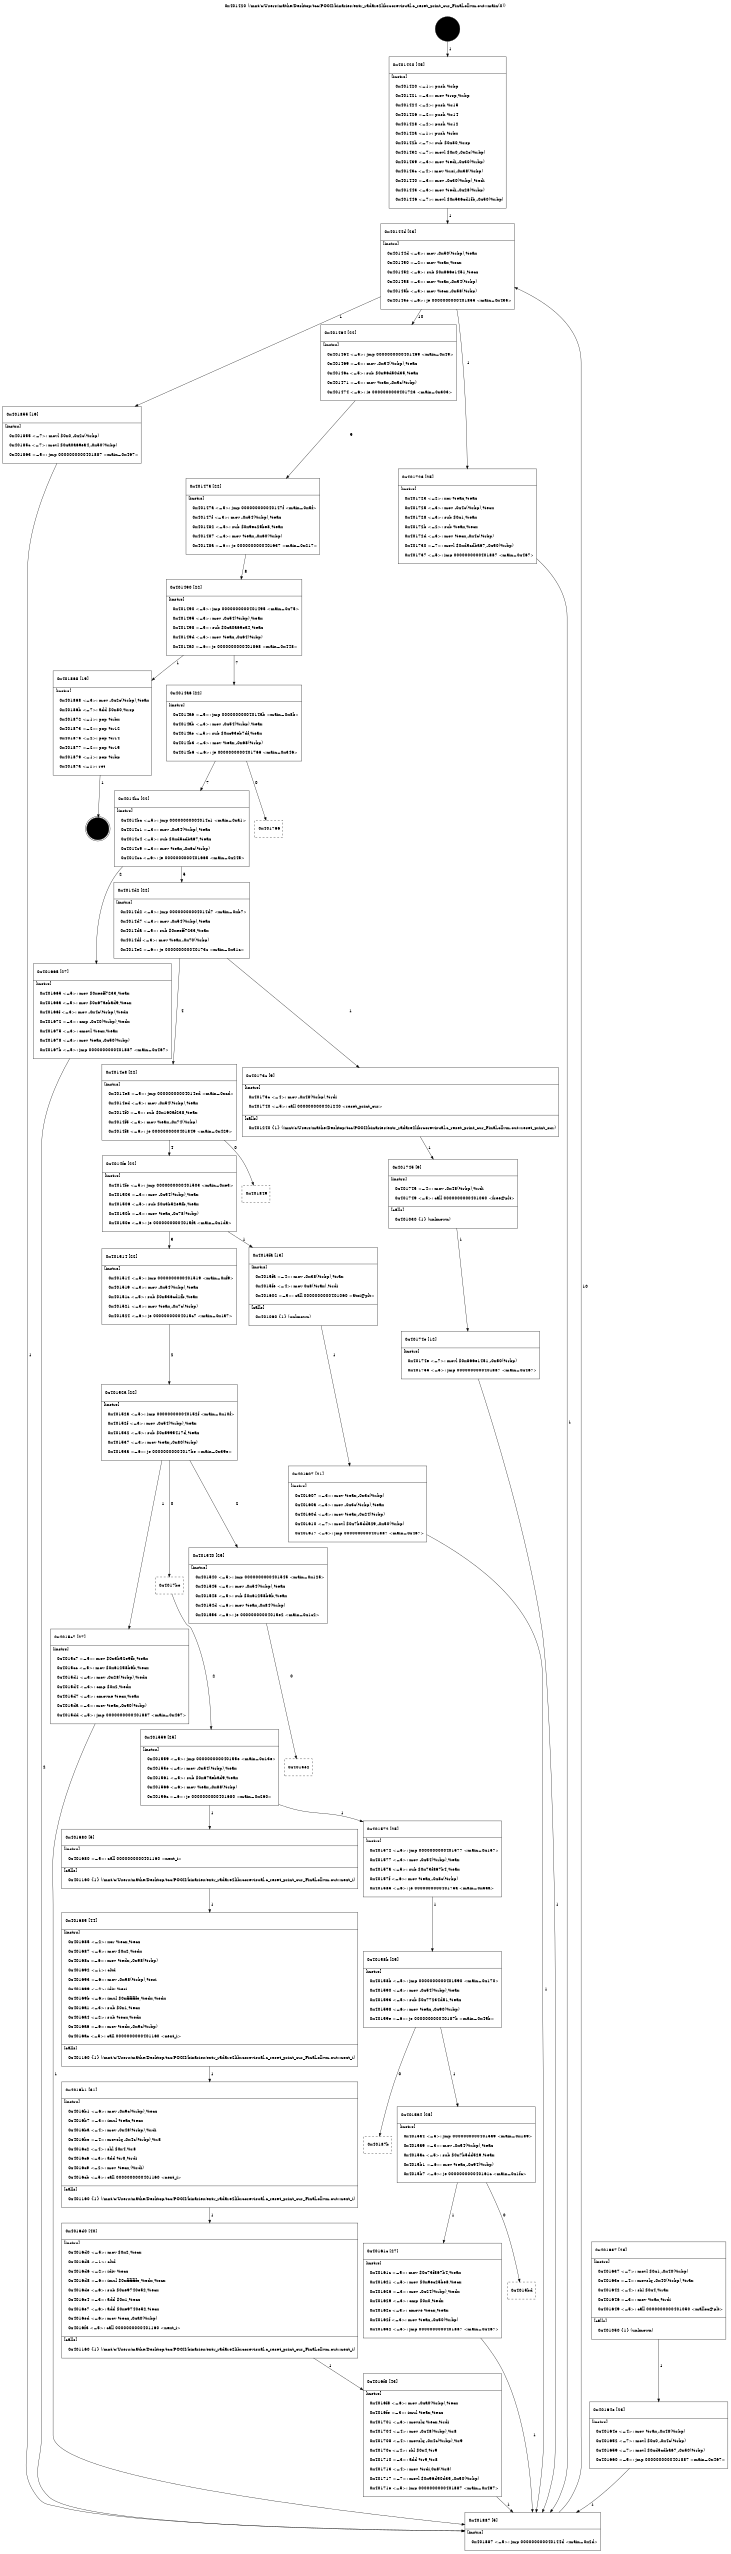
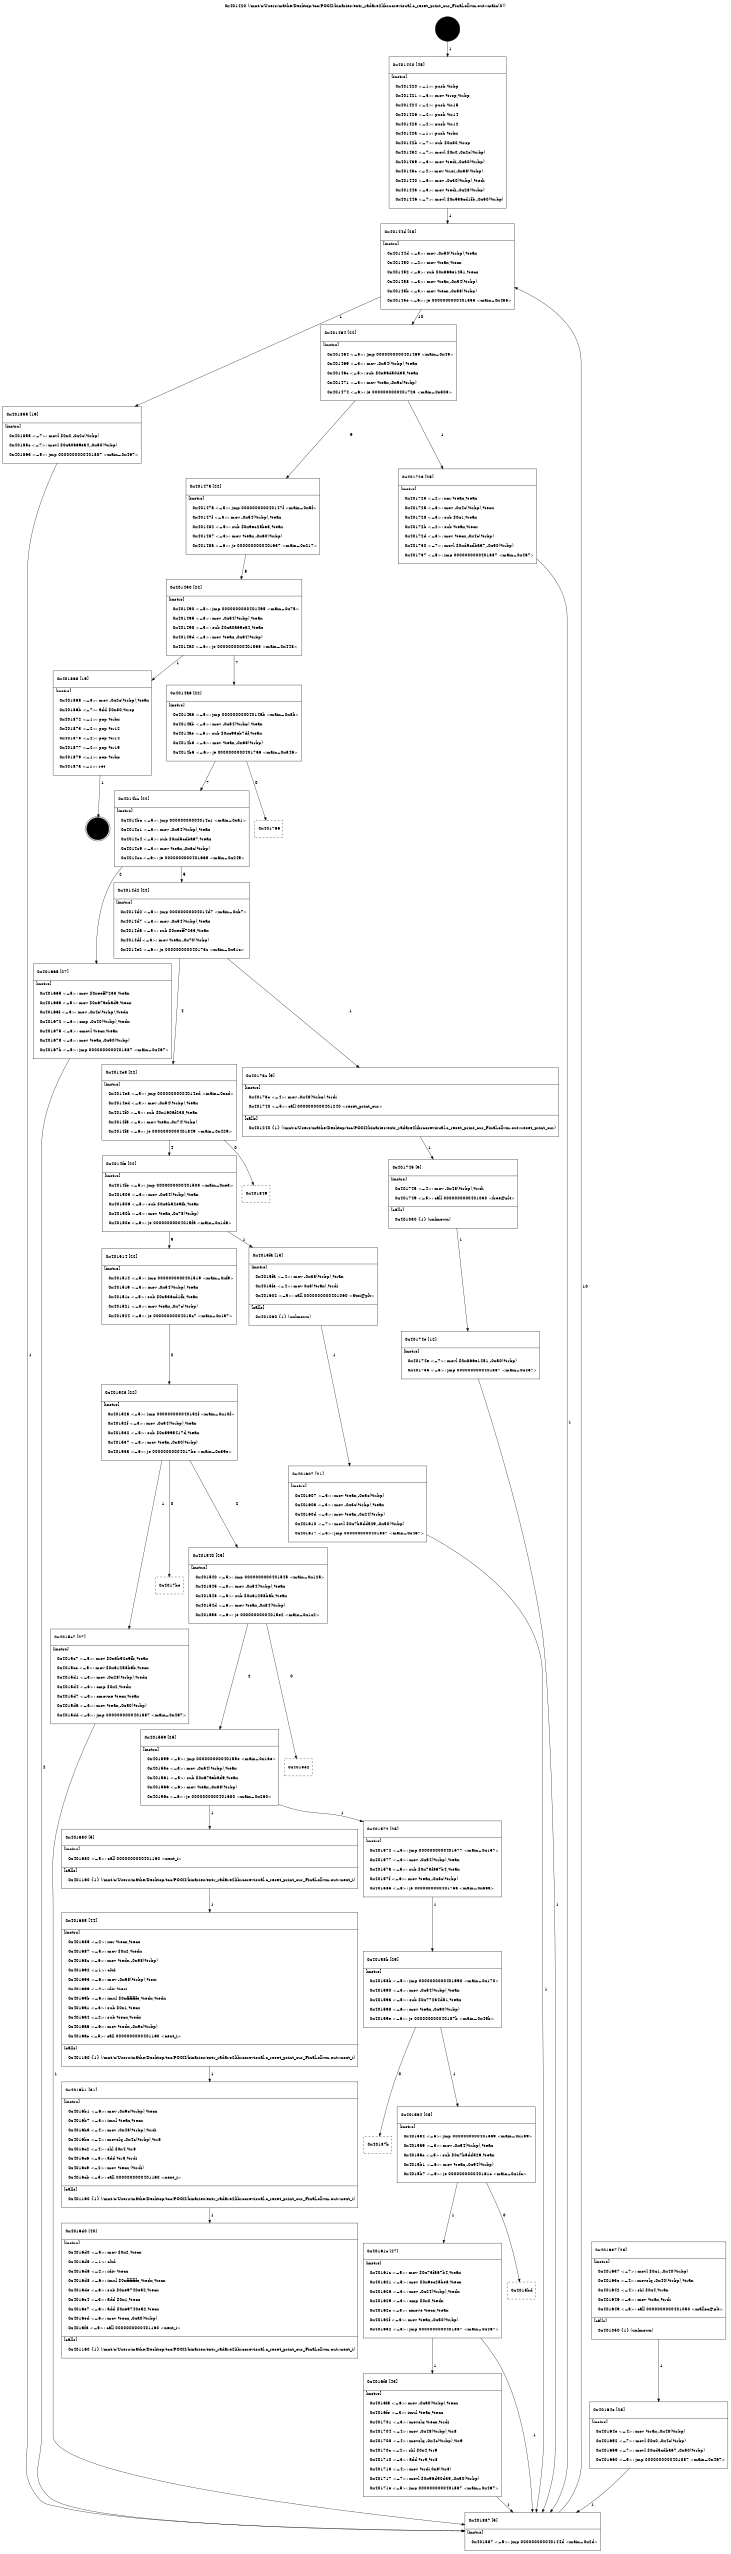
(465, 387) -> (425, 433)
(202, 1657) -> (234, 1675)
(337, 2373) -> (432, 2354)
